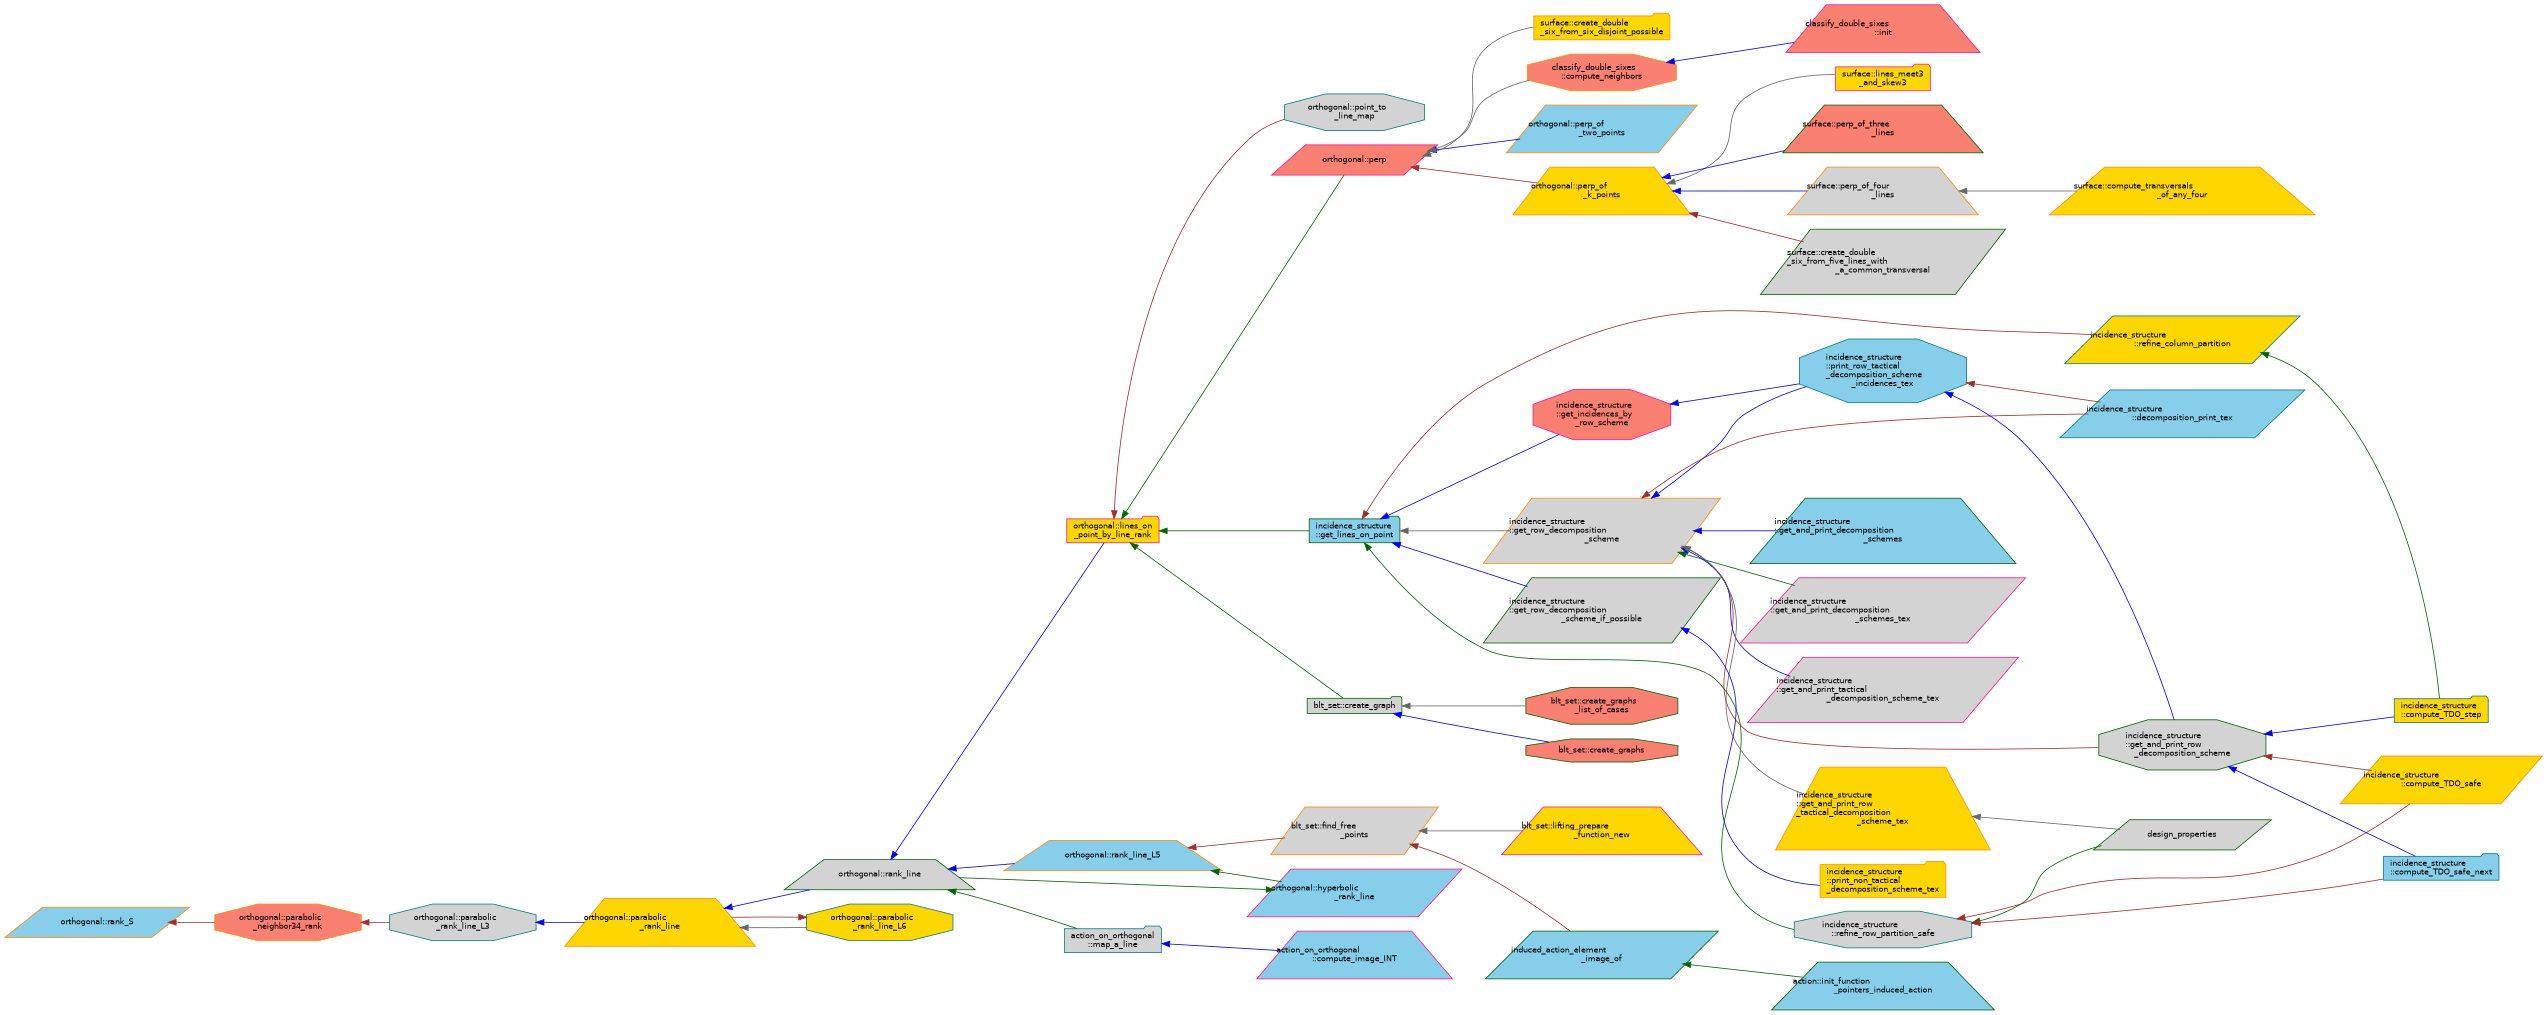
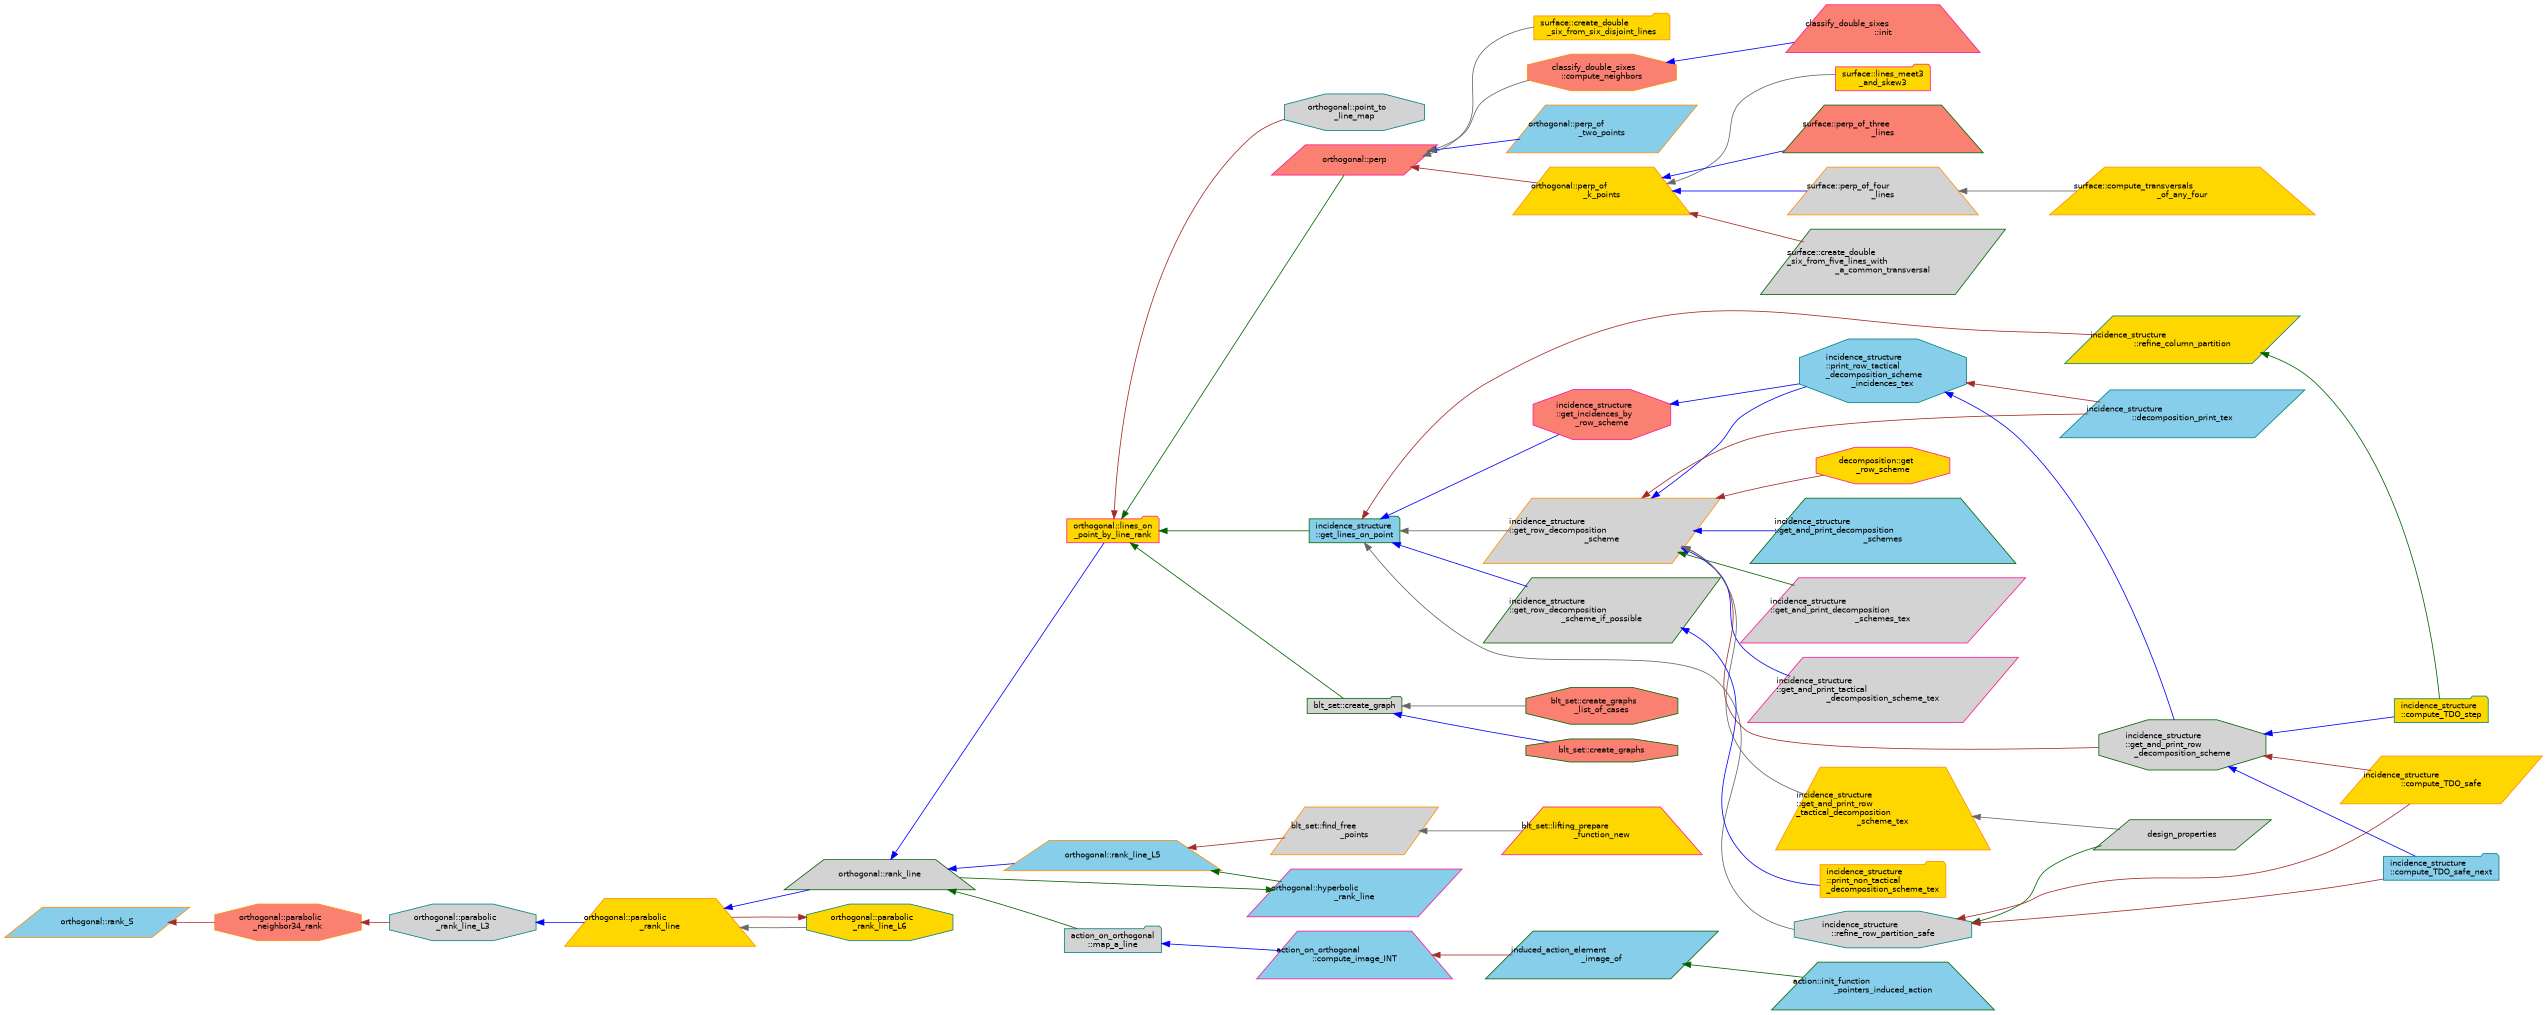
(1602, 28) -> (1602, 28)
none -> (1883, 466)
(1672, 663) -> (1672, 663)
(1497, 883) -> (1476, 955)
